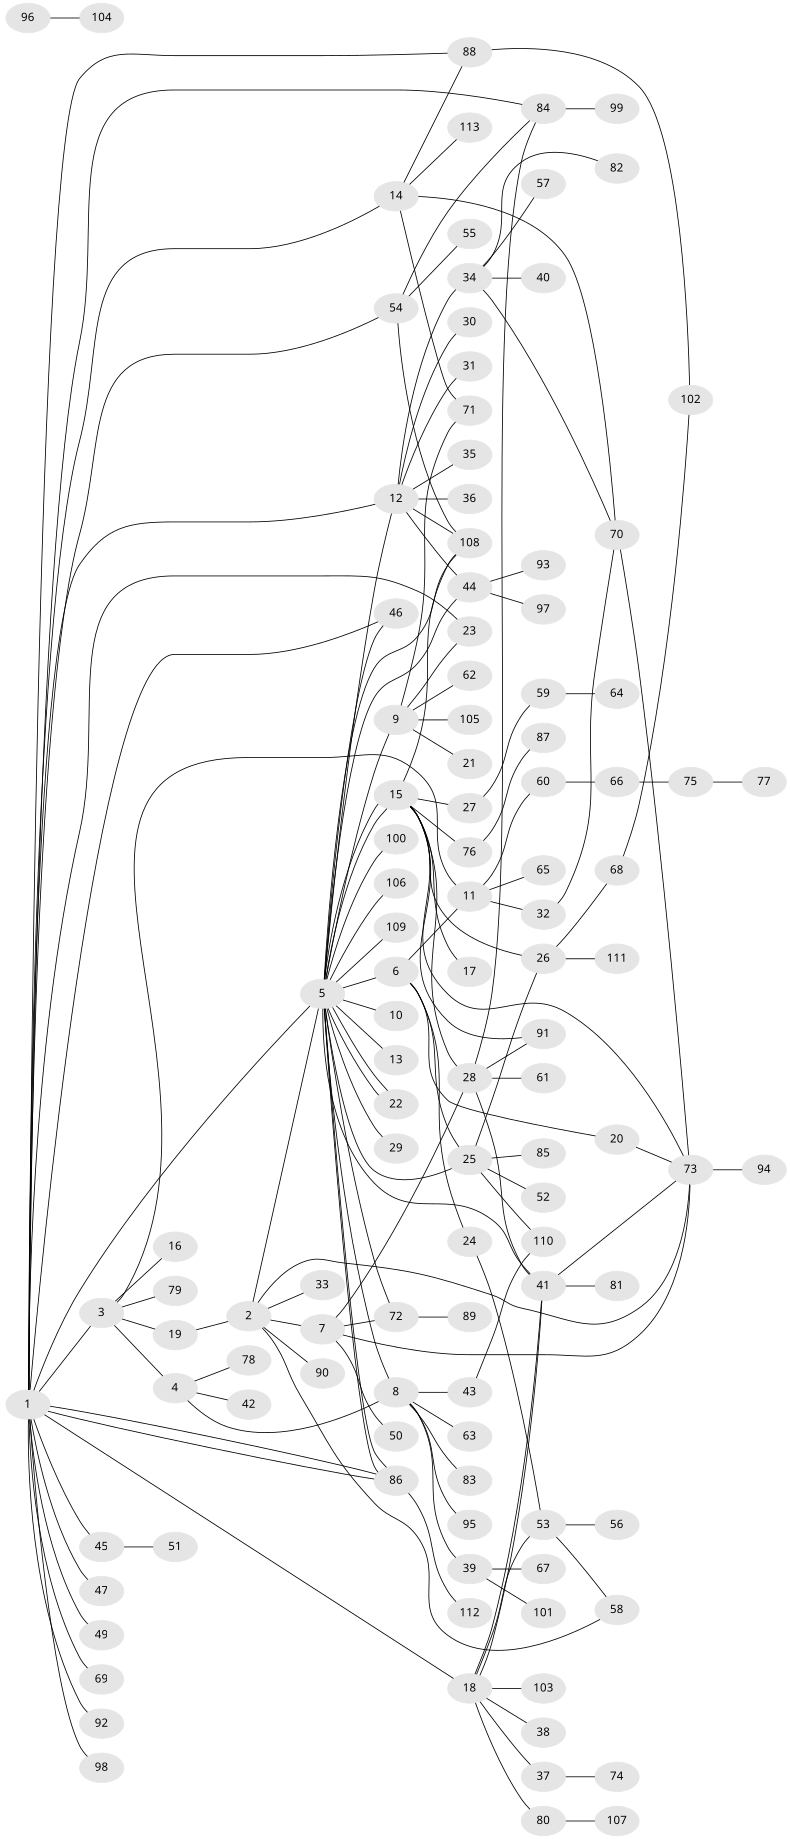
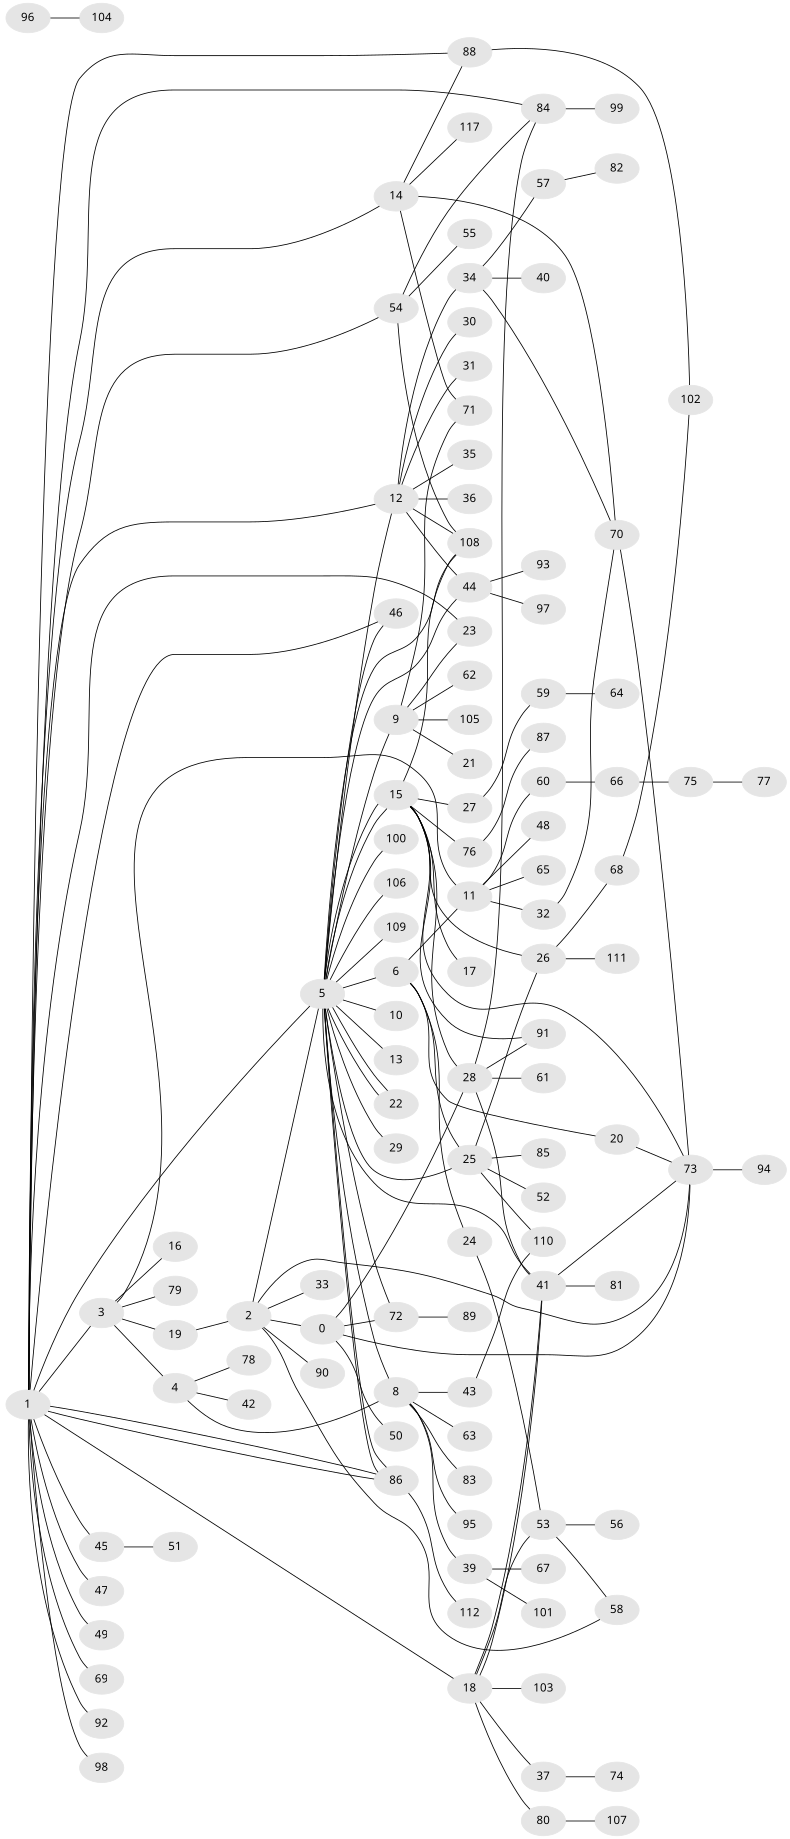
(470, 128) -> (470, 128)
(509, 175) -> (580, 176)
none -> (543, 826)
(323, 1329) -> (323, 1329)
(543, 1733) -> none
